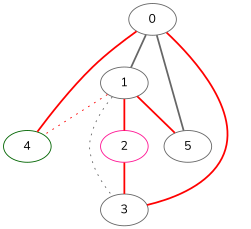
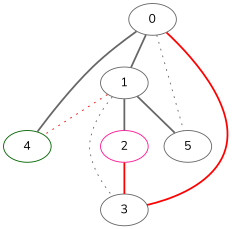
(83, 77) -> (83, 77)
(170, 83) -> (170, 83)
(124, 115) -> (124, 115)
(156, 115) -> (156, 115)
